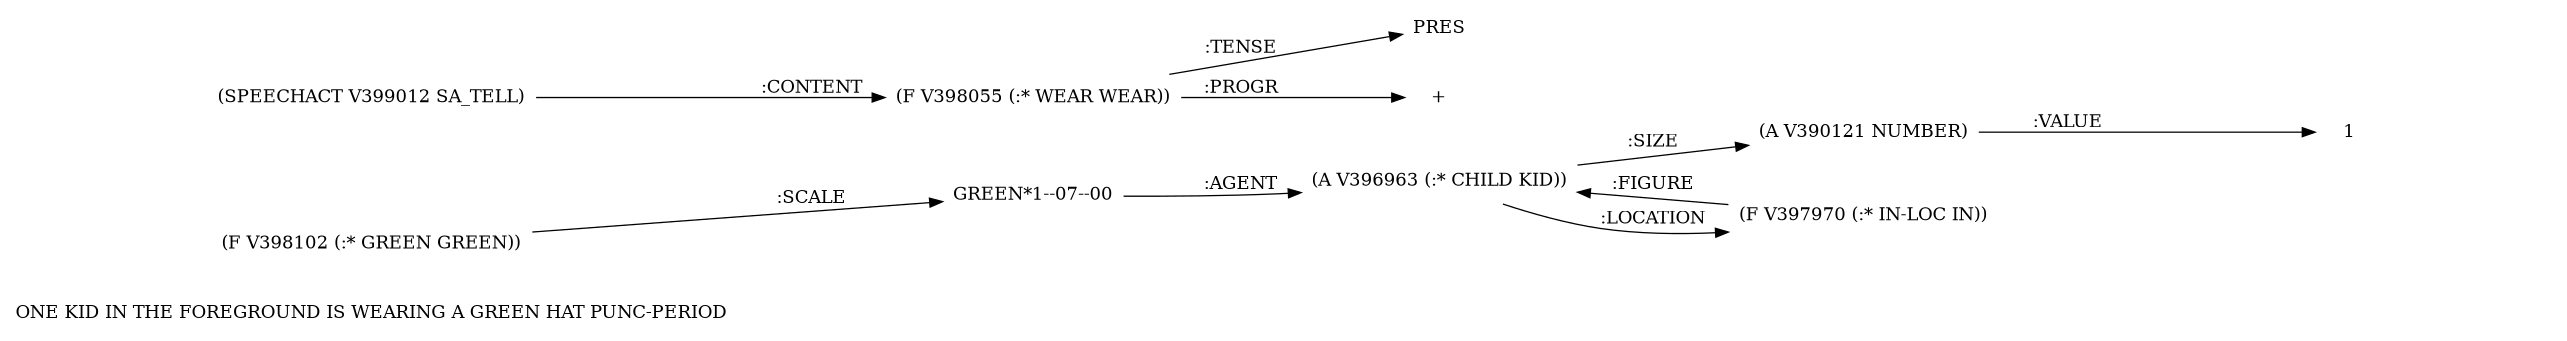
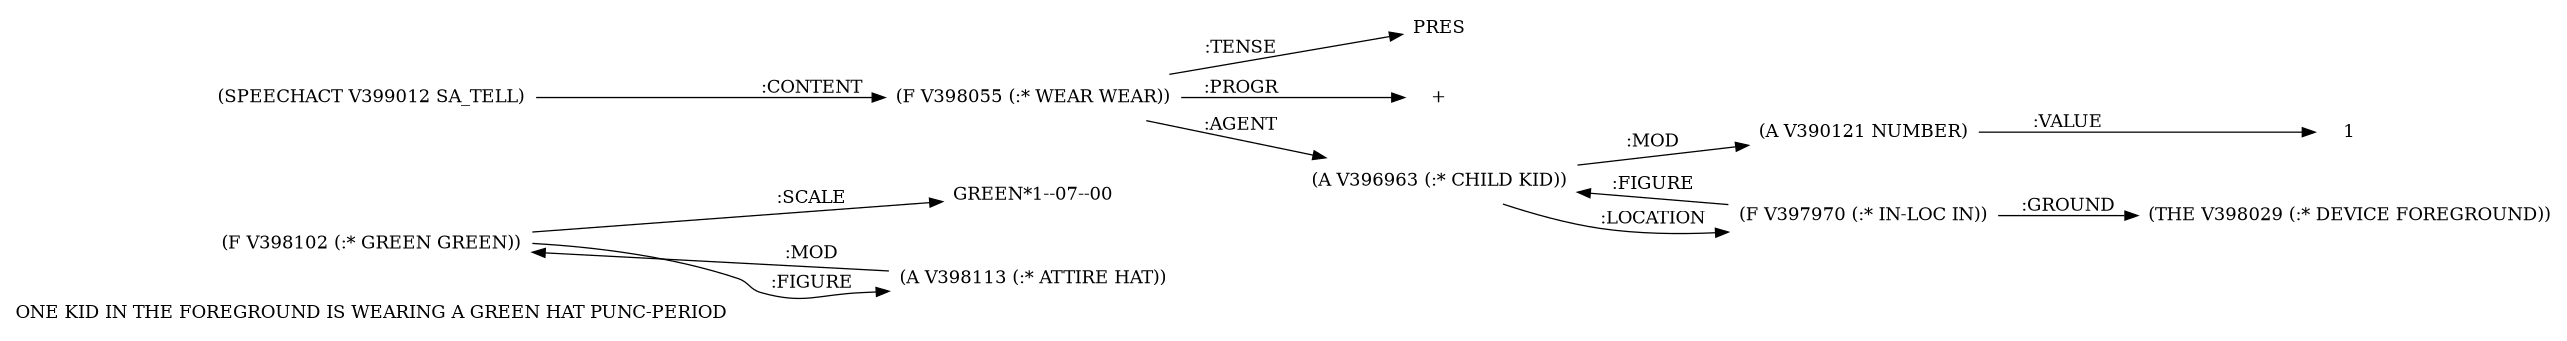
(1653, 142) -> (1653, 142)
(1206, 196) -> (1230, 138)
none -> (2350, 216)
none -> (1033, 278)
